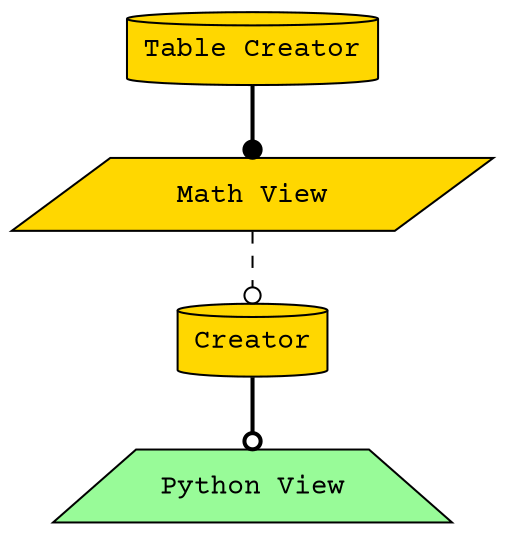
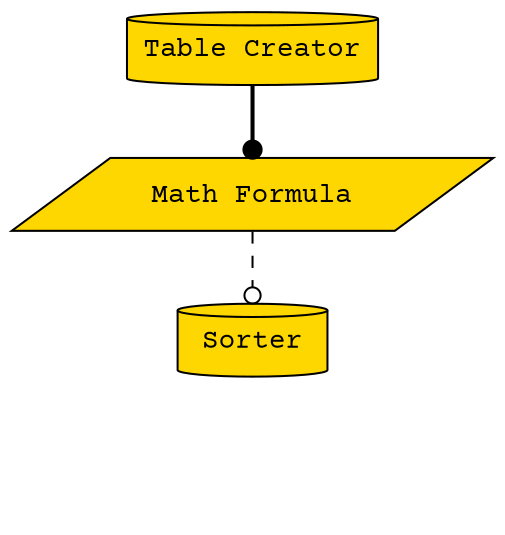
(253, 194) -> (253, 194)
(253, 340) -> (253, 340)
(253, 486) -> none
